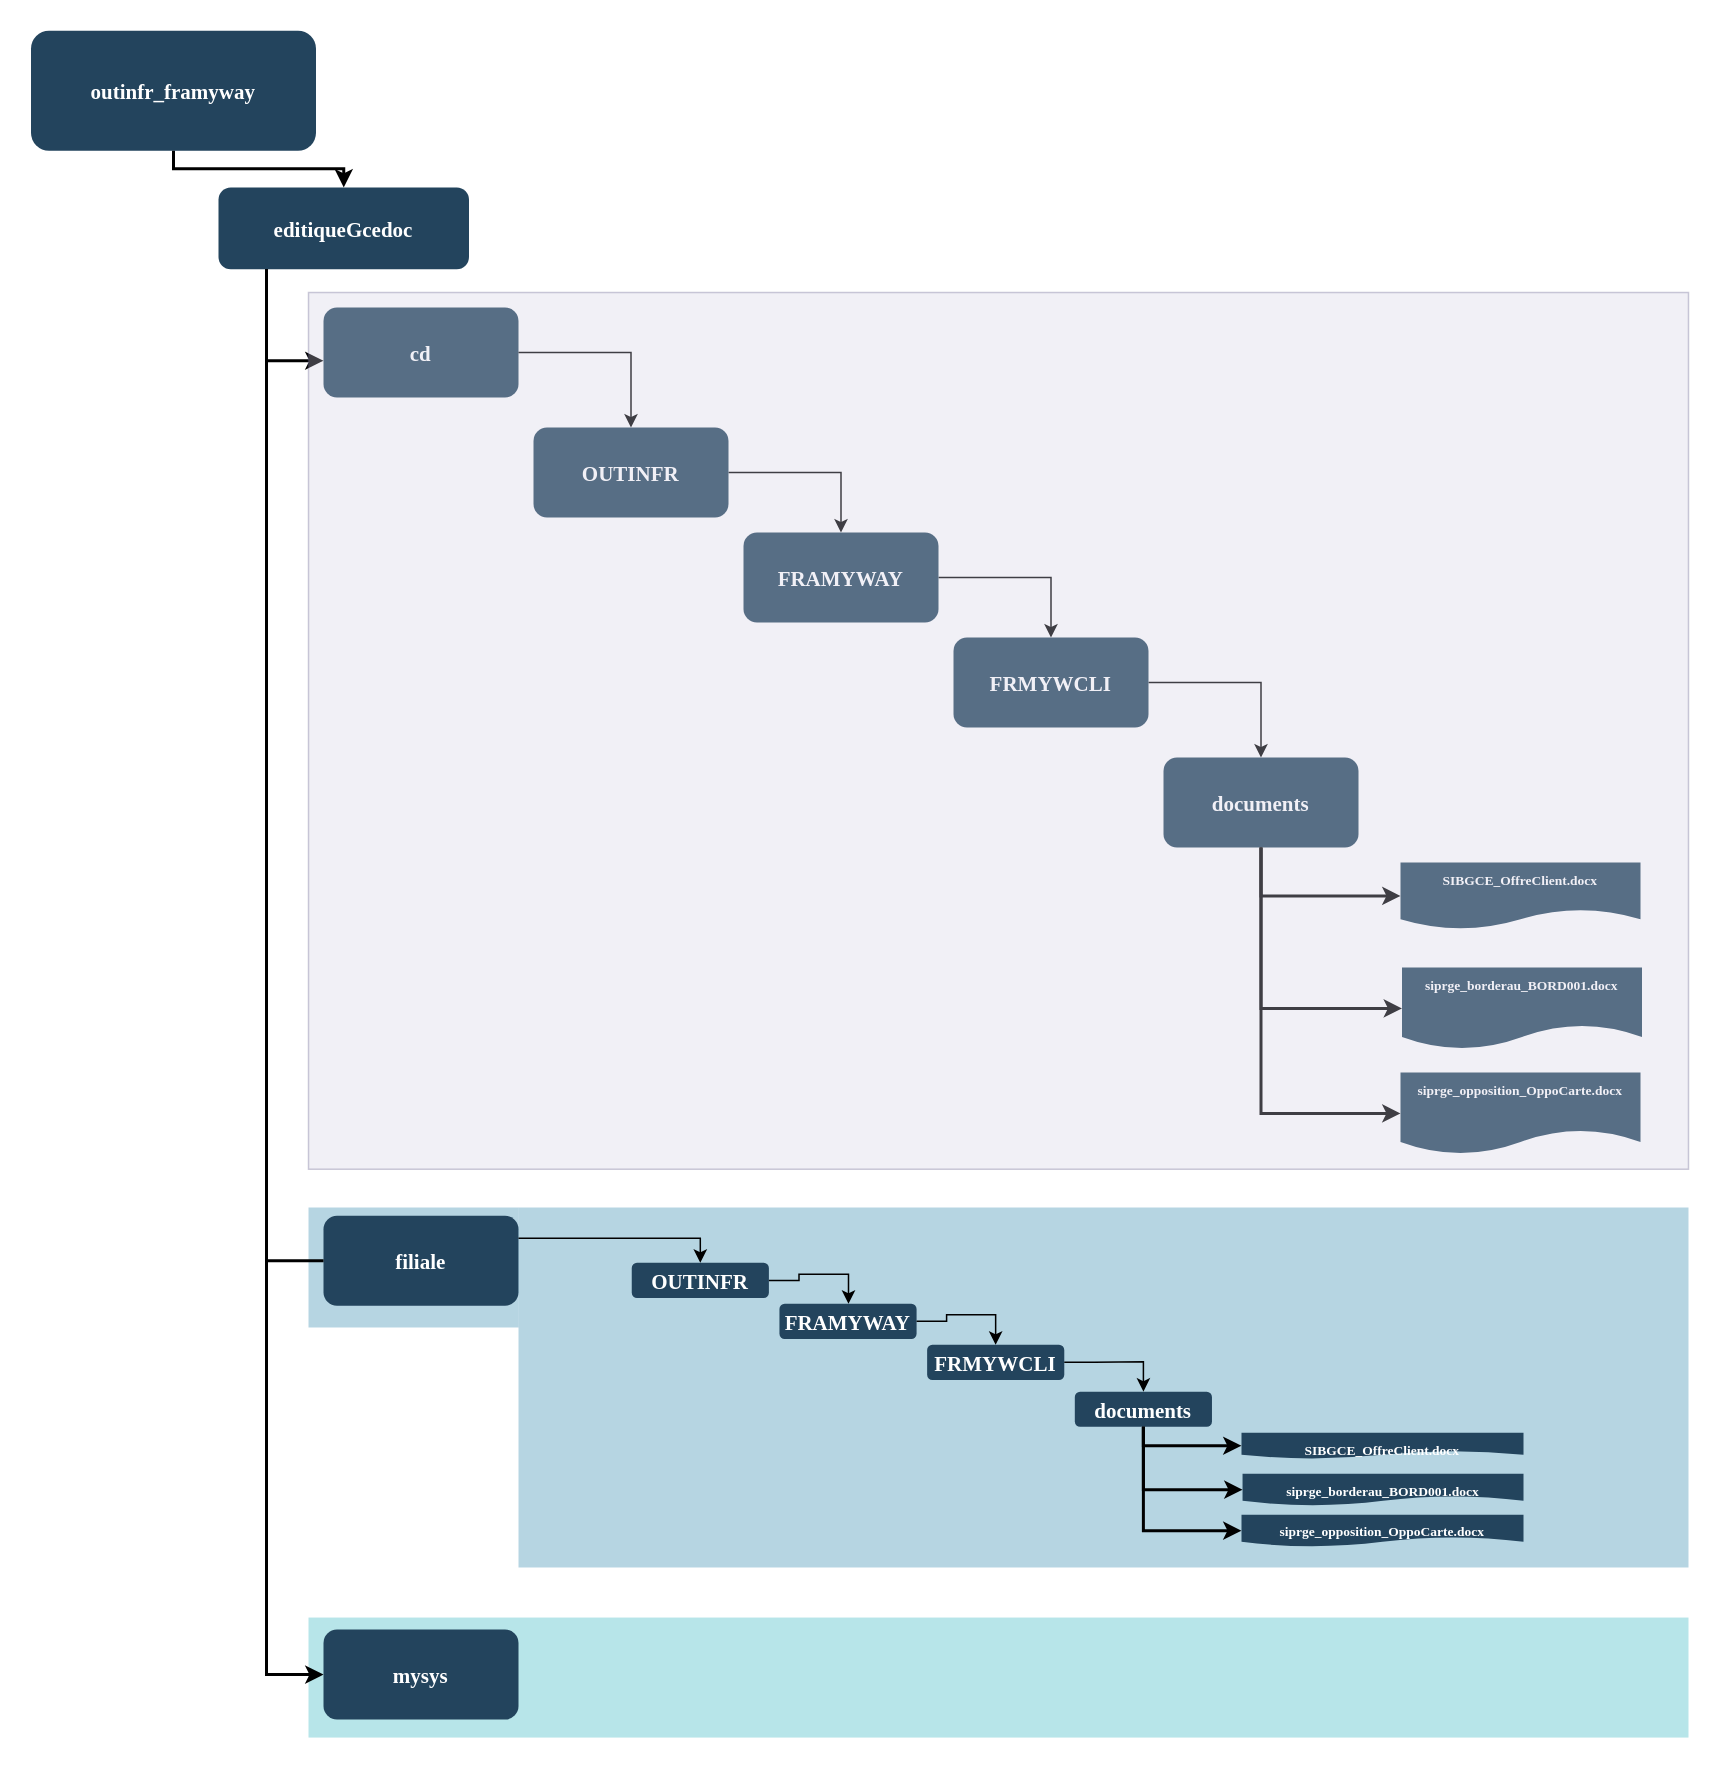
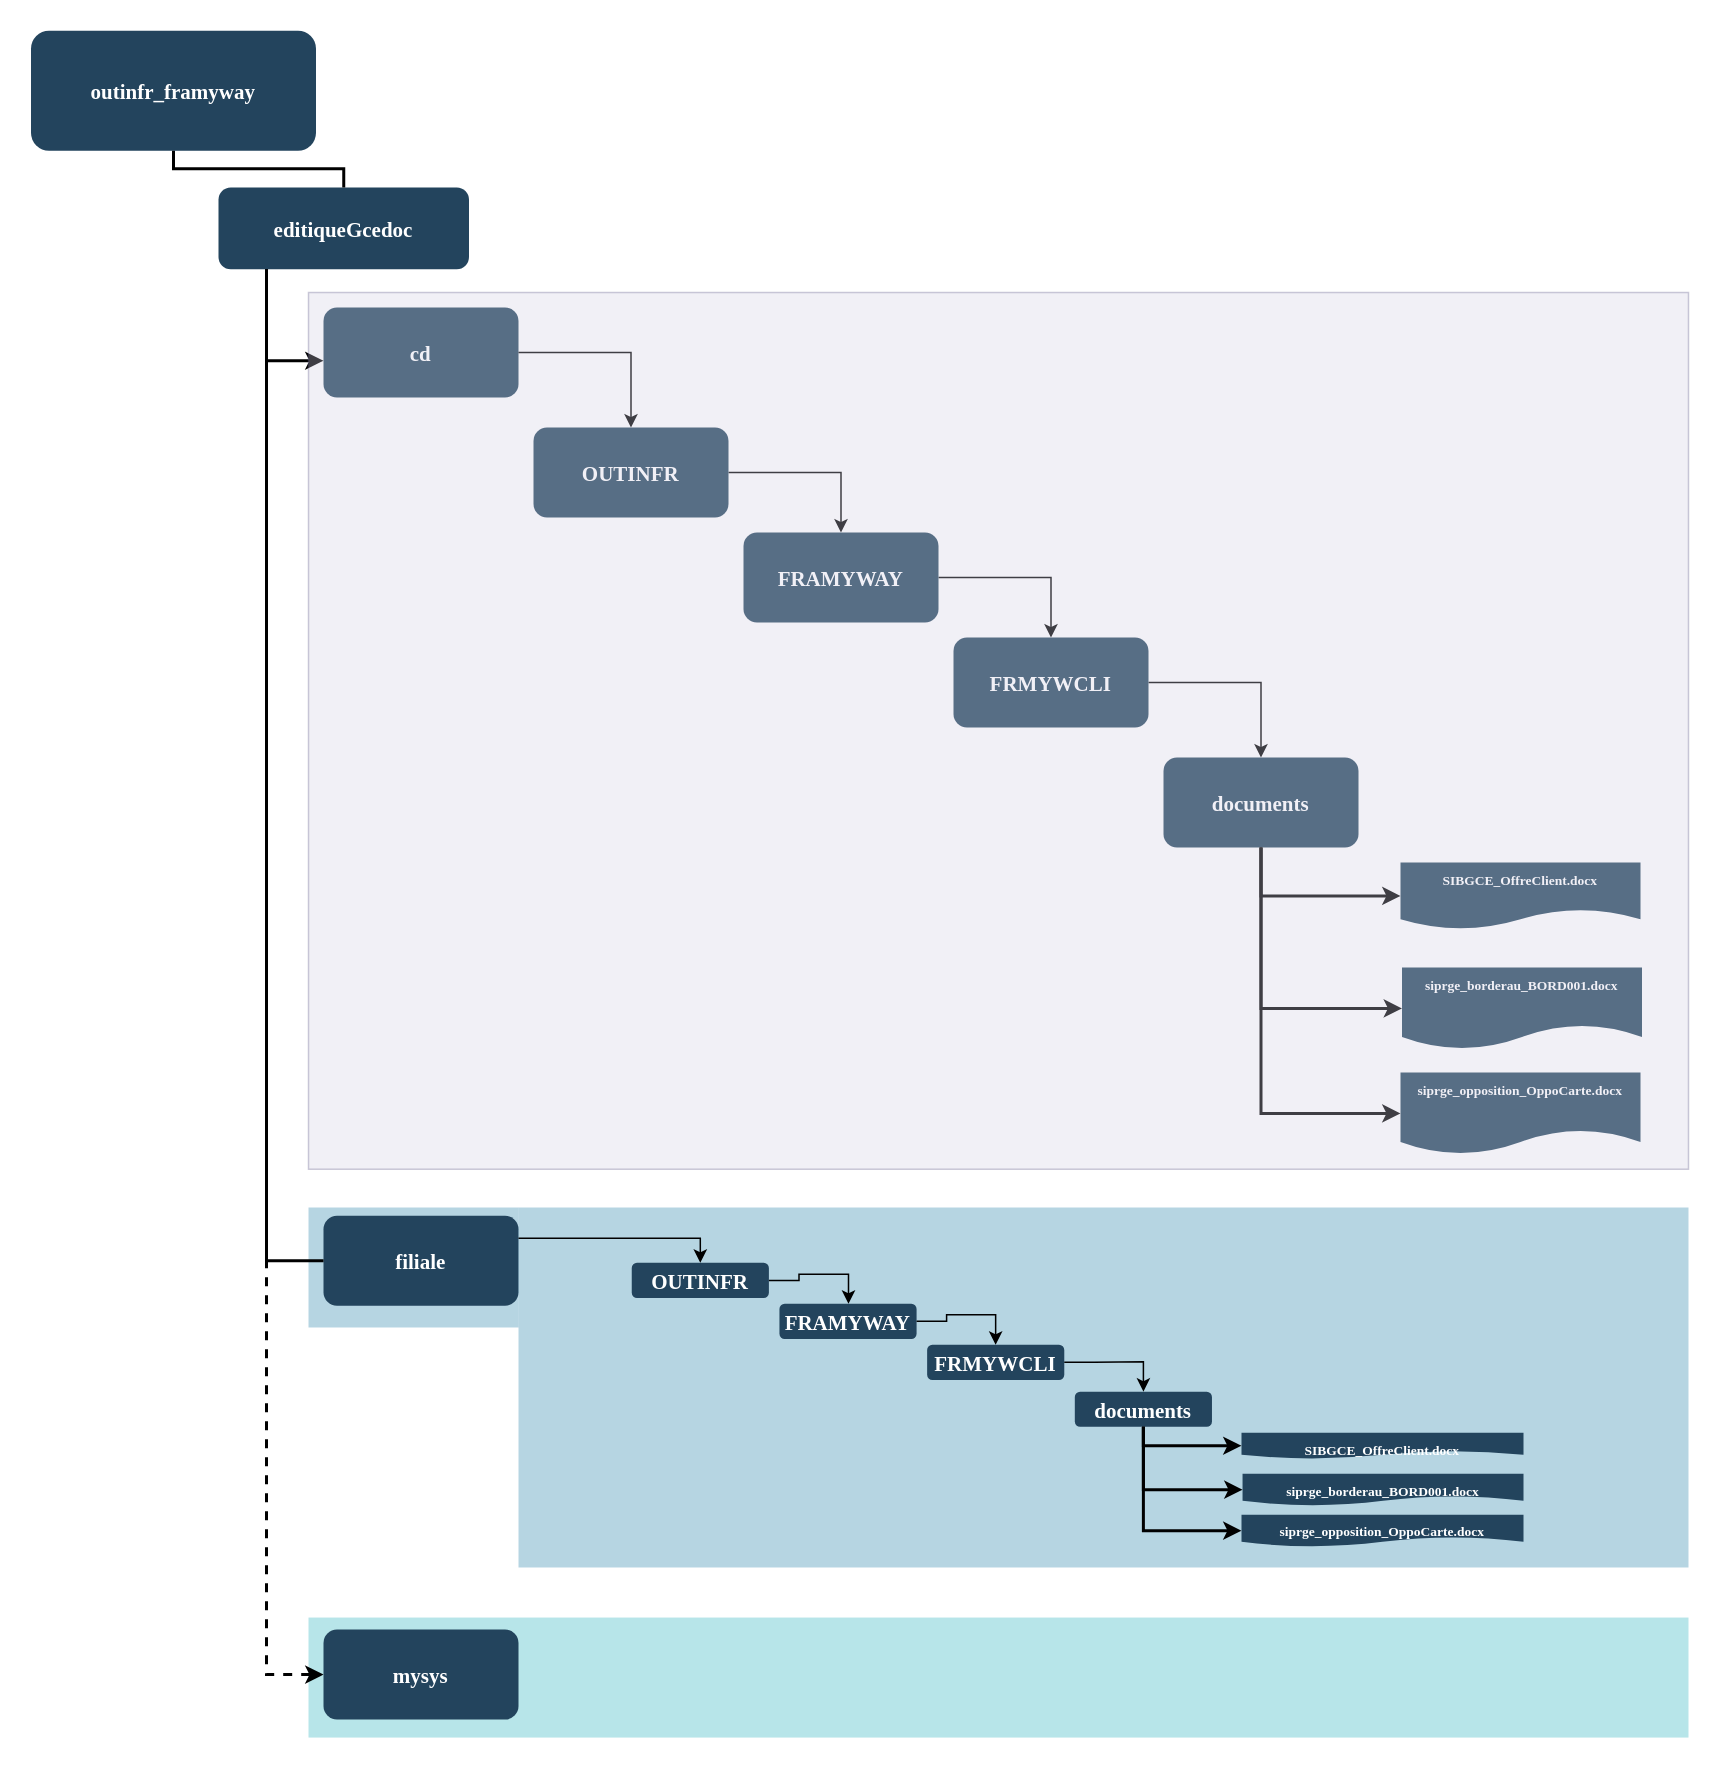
(341, 169) -> (344, 173)
(266, 1488) -> (266, 1488)
